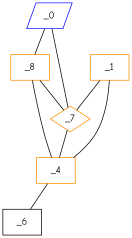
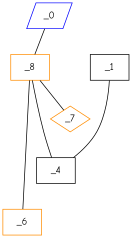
(110, 67) -> (110, 67)
(60, 68) -> none
(88, 95) -> none
(63, 144) -> none
(56, 171) -> (56, 171)
(39, 196) -> (26, 145)
(22, 222) -> (22, 222)
